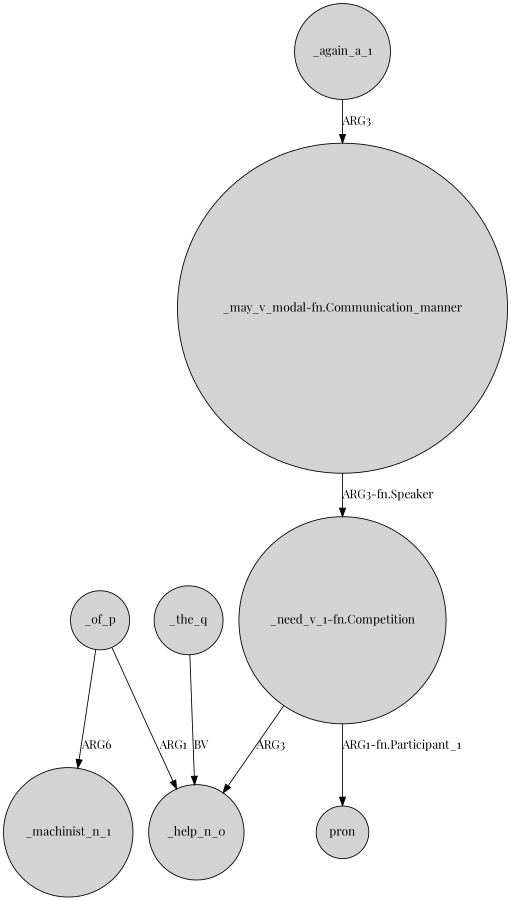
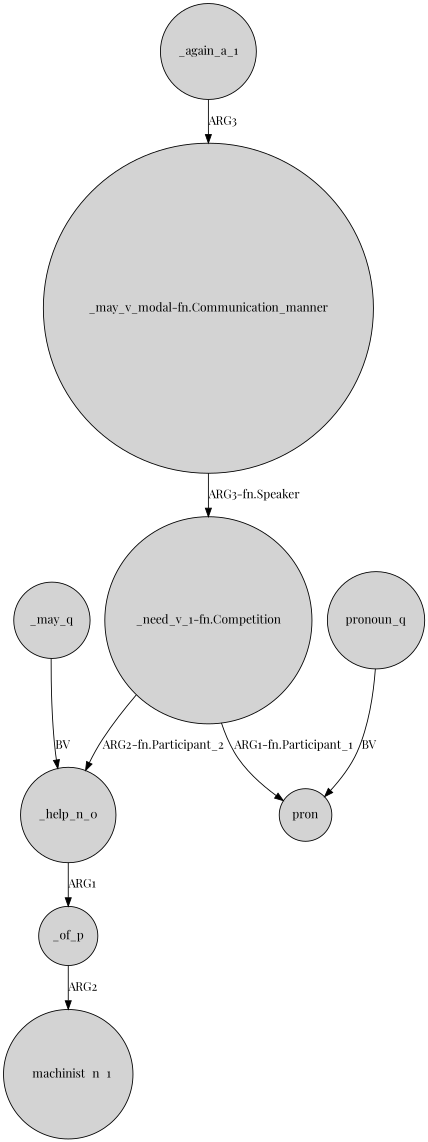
(189, 620) -> (52, 620)
none -> (376, 620)
(142, 714) -> (68, 880)
(97, 746) -> (83, 987)
(271, 746) -> (164, 746)
